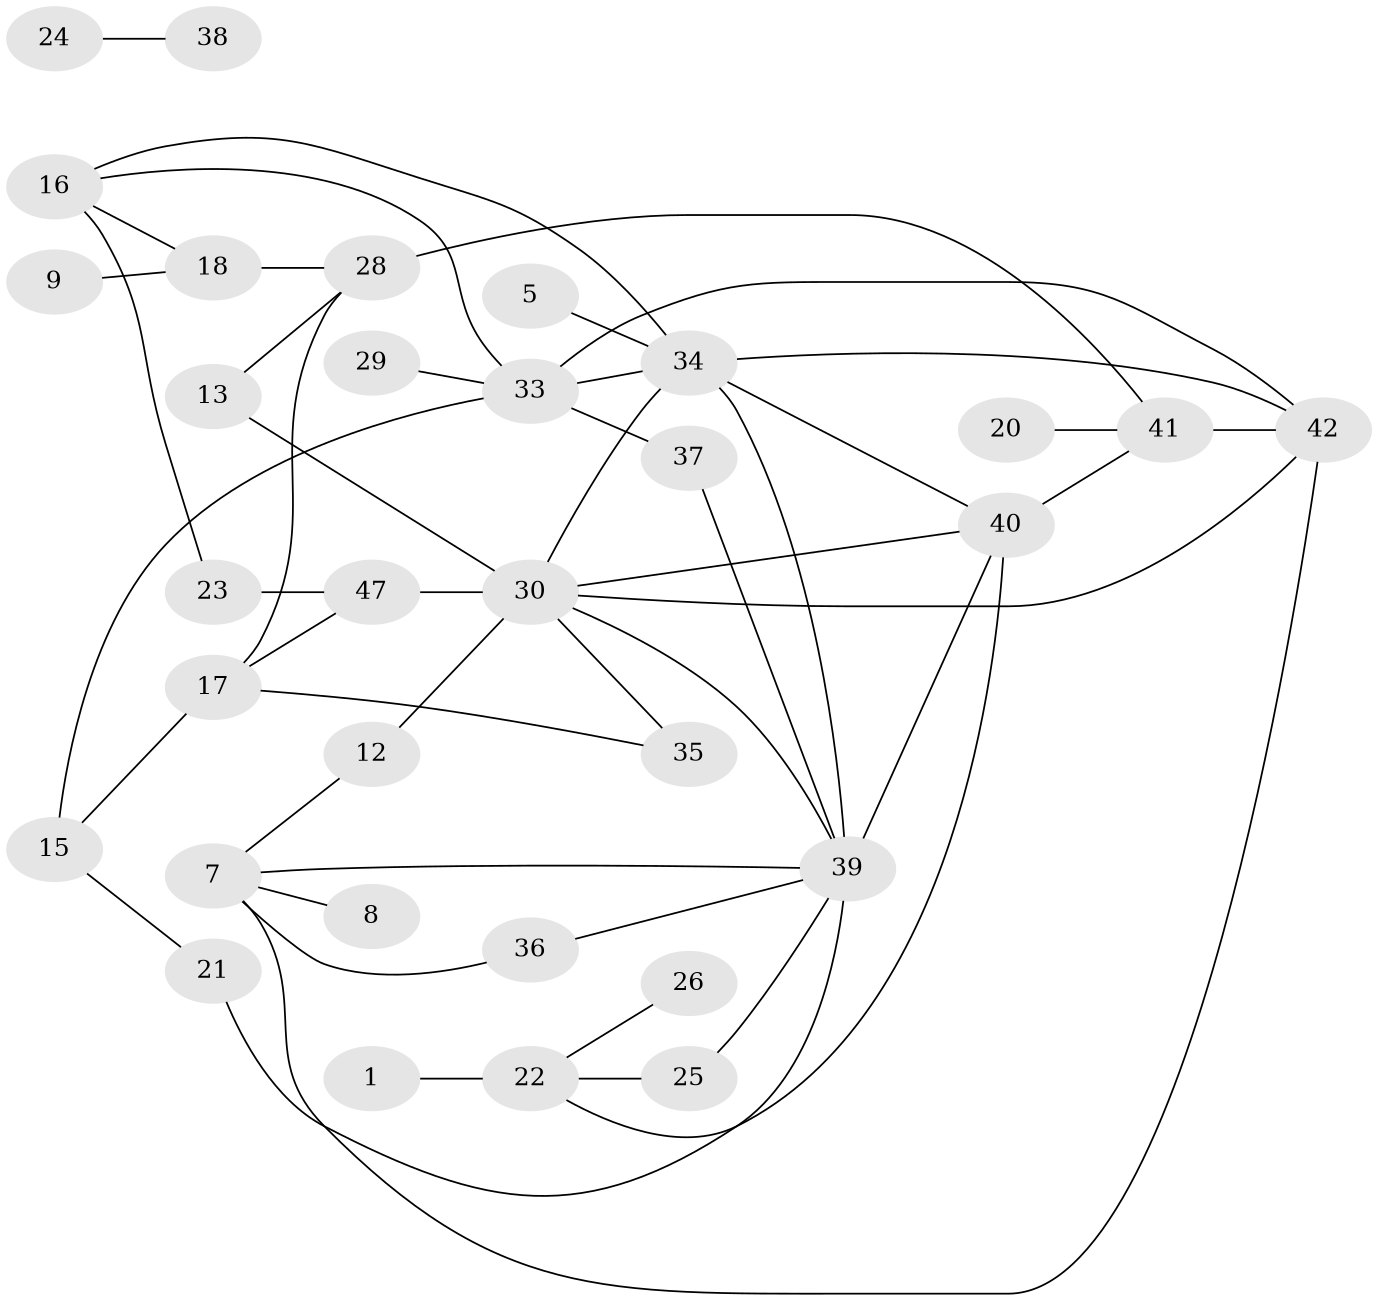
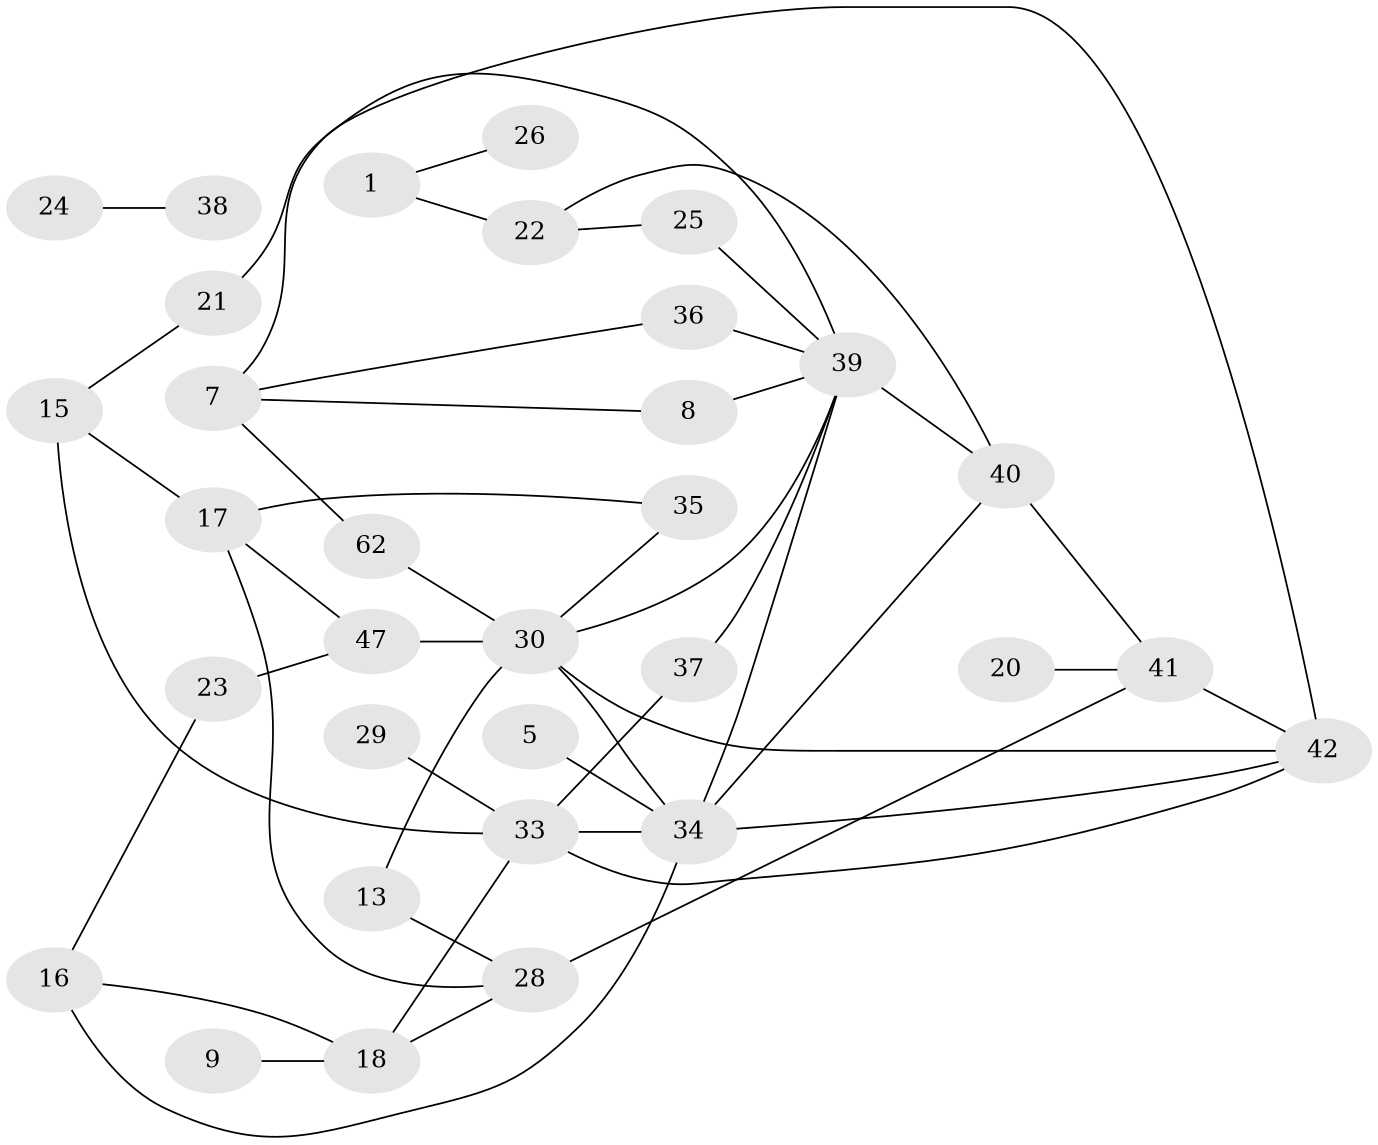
(348, 188) -> (448, 951)
(769, 559) -> none
(372, 754) -> (372, 546)
(530, 866) -> (769, 389)
(610, 1031) -> (451, 161)
